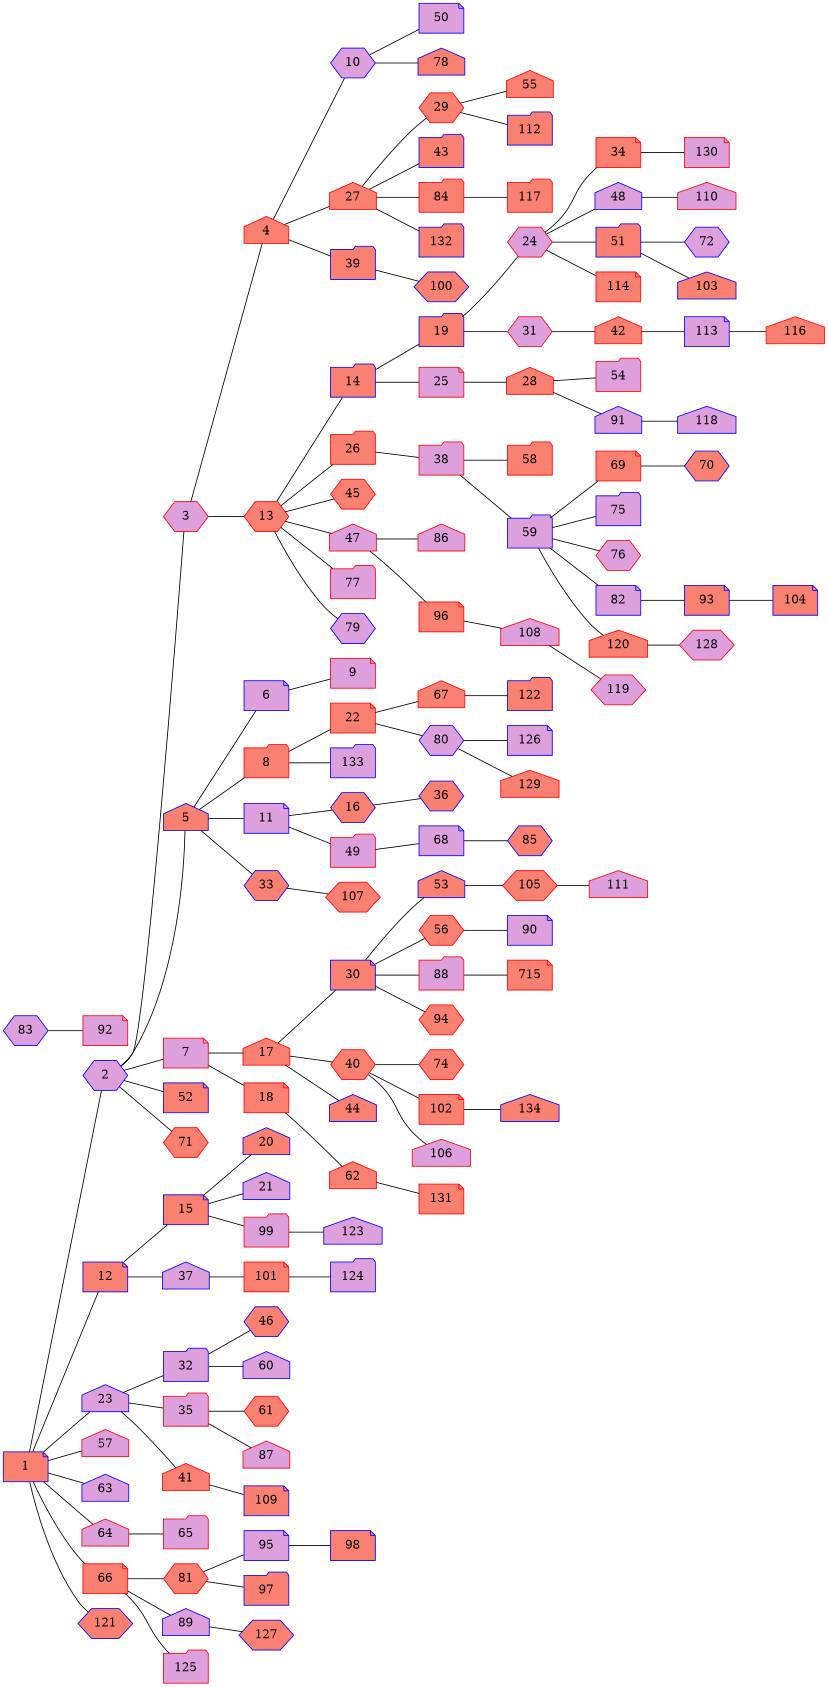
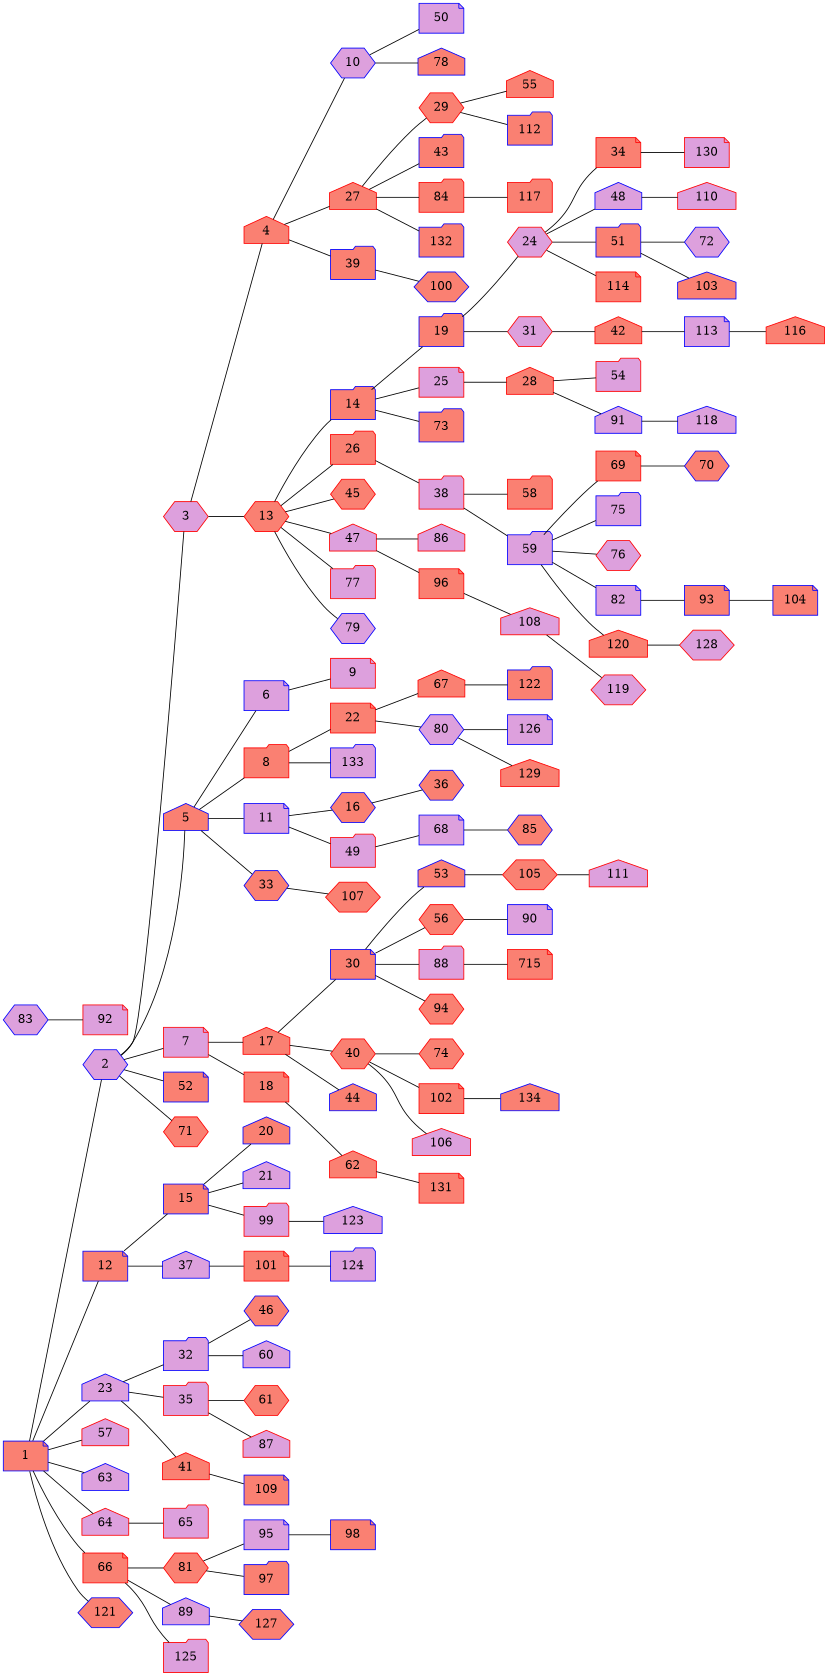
none -> (441, 427)
